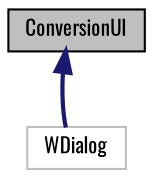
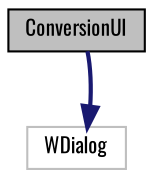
(63, 100) -> (91, 79)
